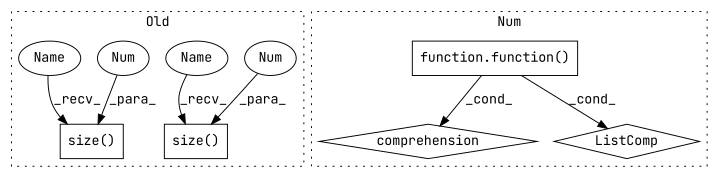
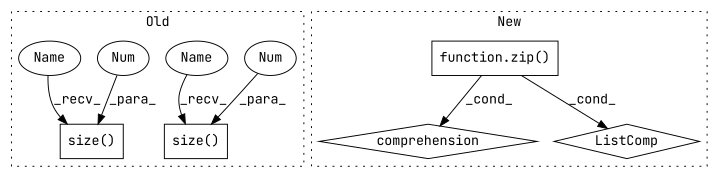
(509, 22) -> (509, 22)
(495, 58) -> (495, 58)
